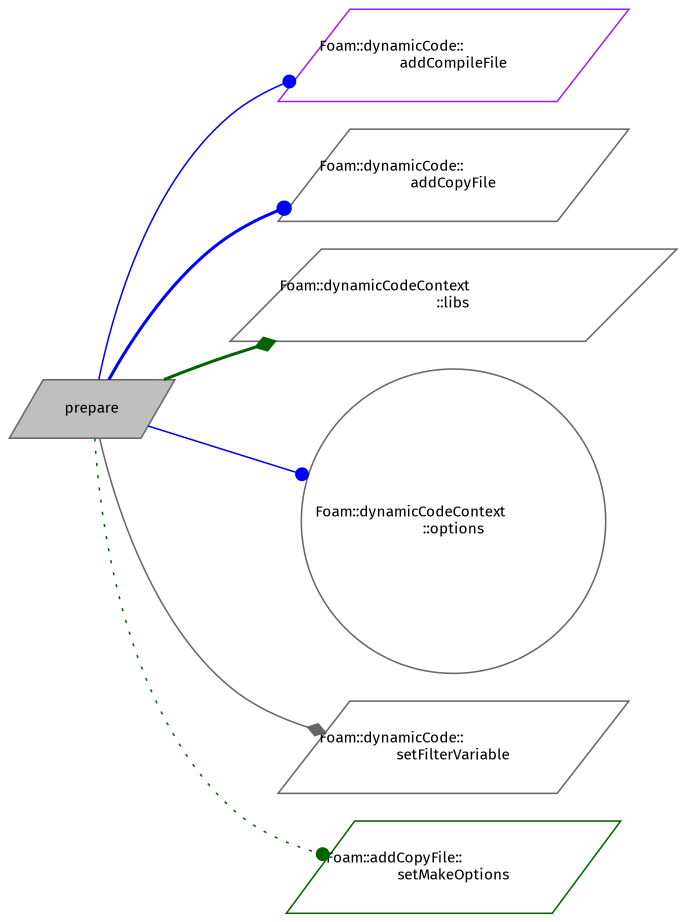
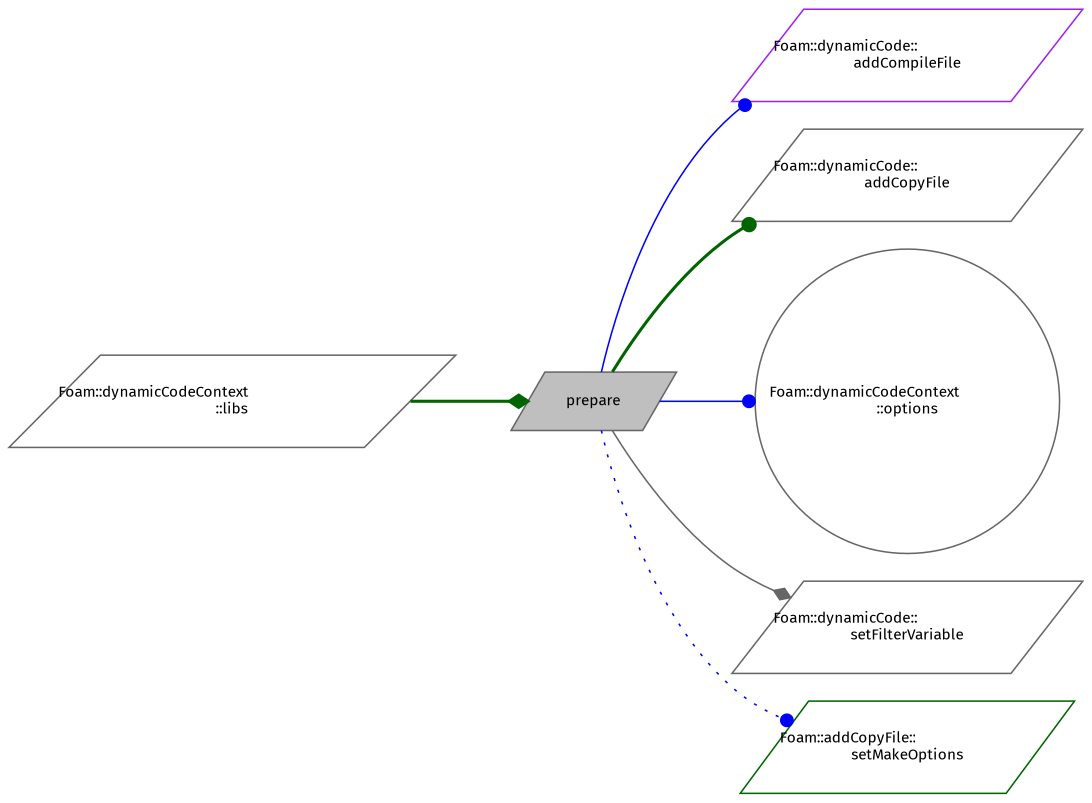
(179, 280) -> (670, 293)
(210, 362) -> (460, 401)
(148, 681) -> (662, 594)
